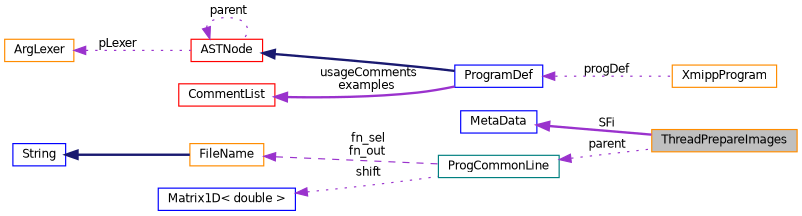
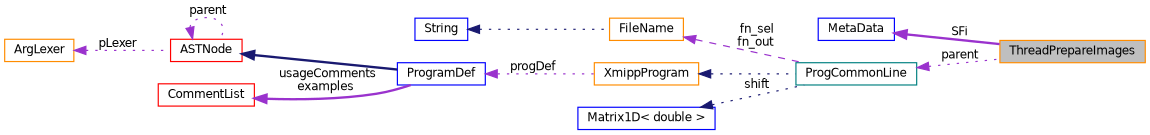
none -> (753, 74)
(134, 155) -> (544, 29)
(373, 185) -> (758, 95)
